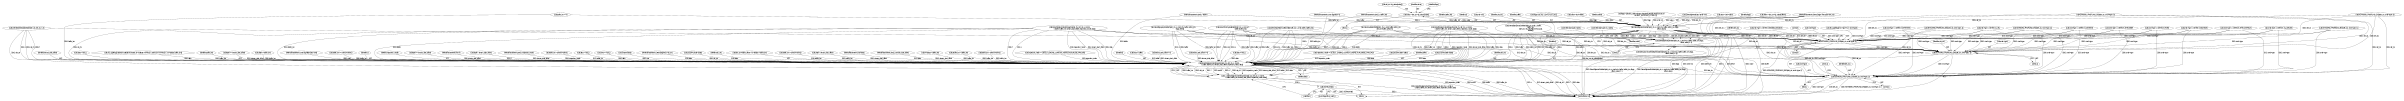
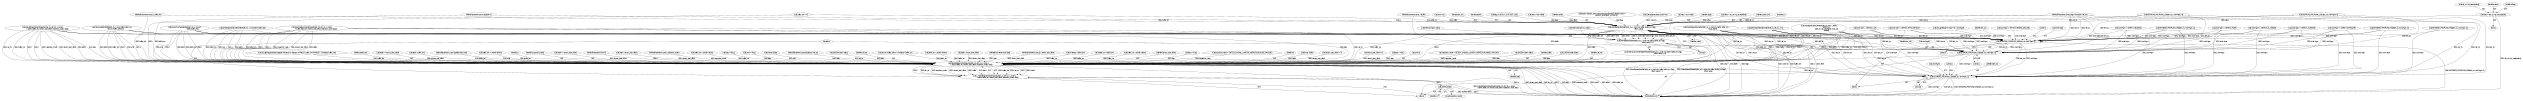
(1554, 25) -> (2118, 94)
(1897, 28) -> none
none -> (1416, 53)
